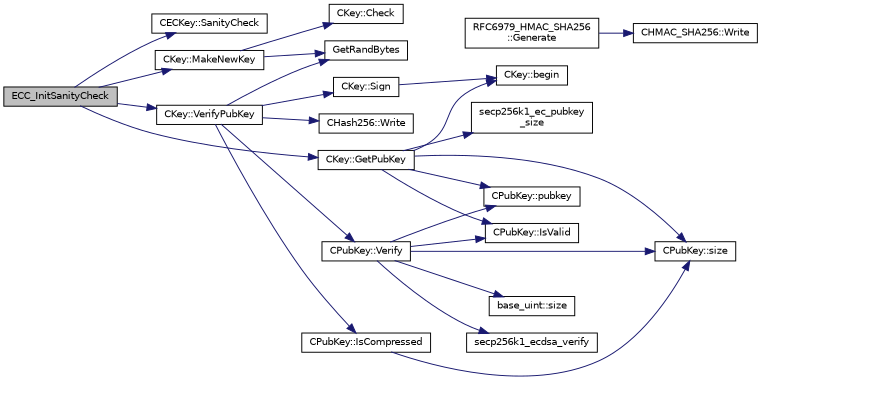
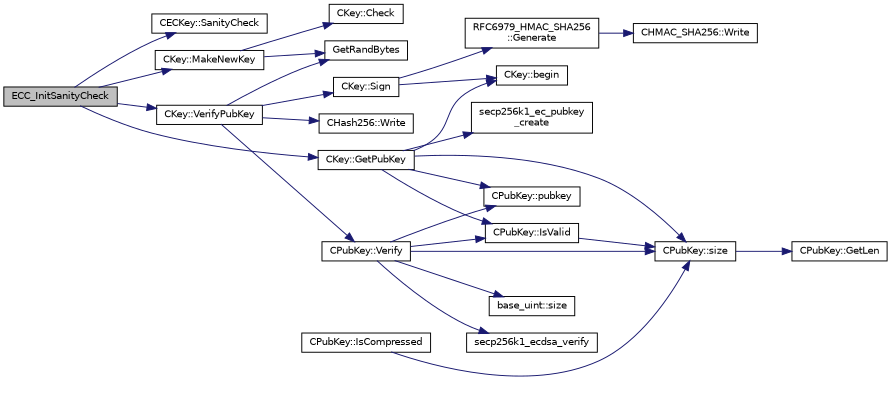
none -> (441, 65)
(532, 118) -> (532, 118)
(275, 230) -> none
none -> (612, 242)
none -> (840, 251)
